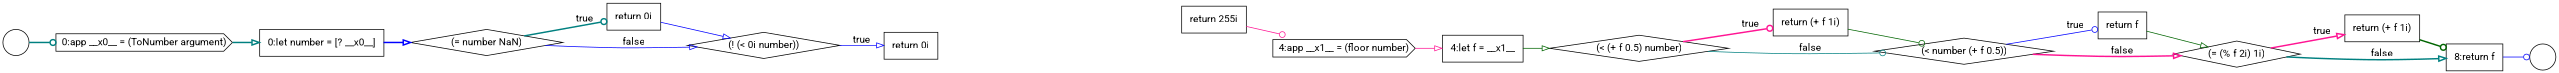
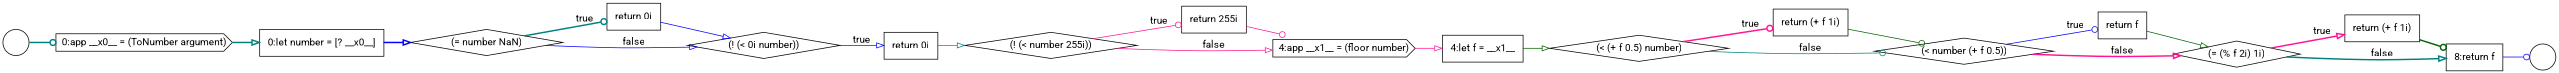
none -> (1051, 45)
